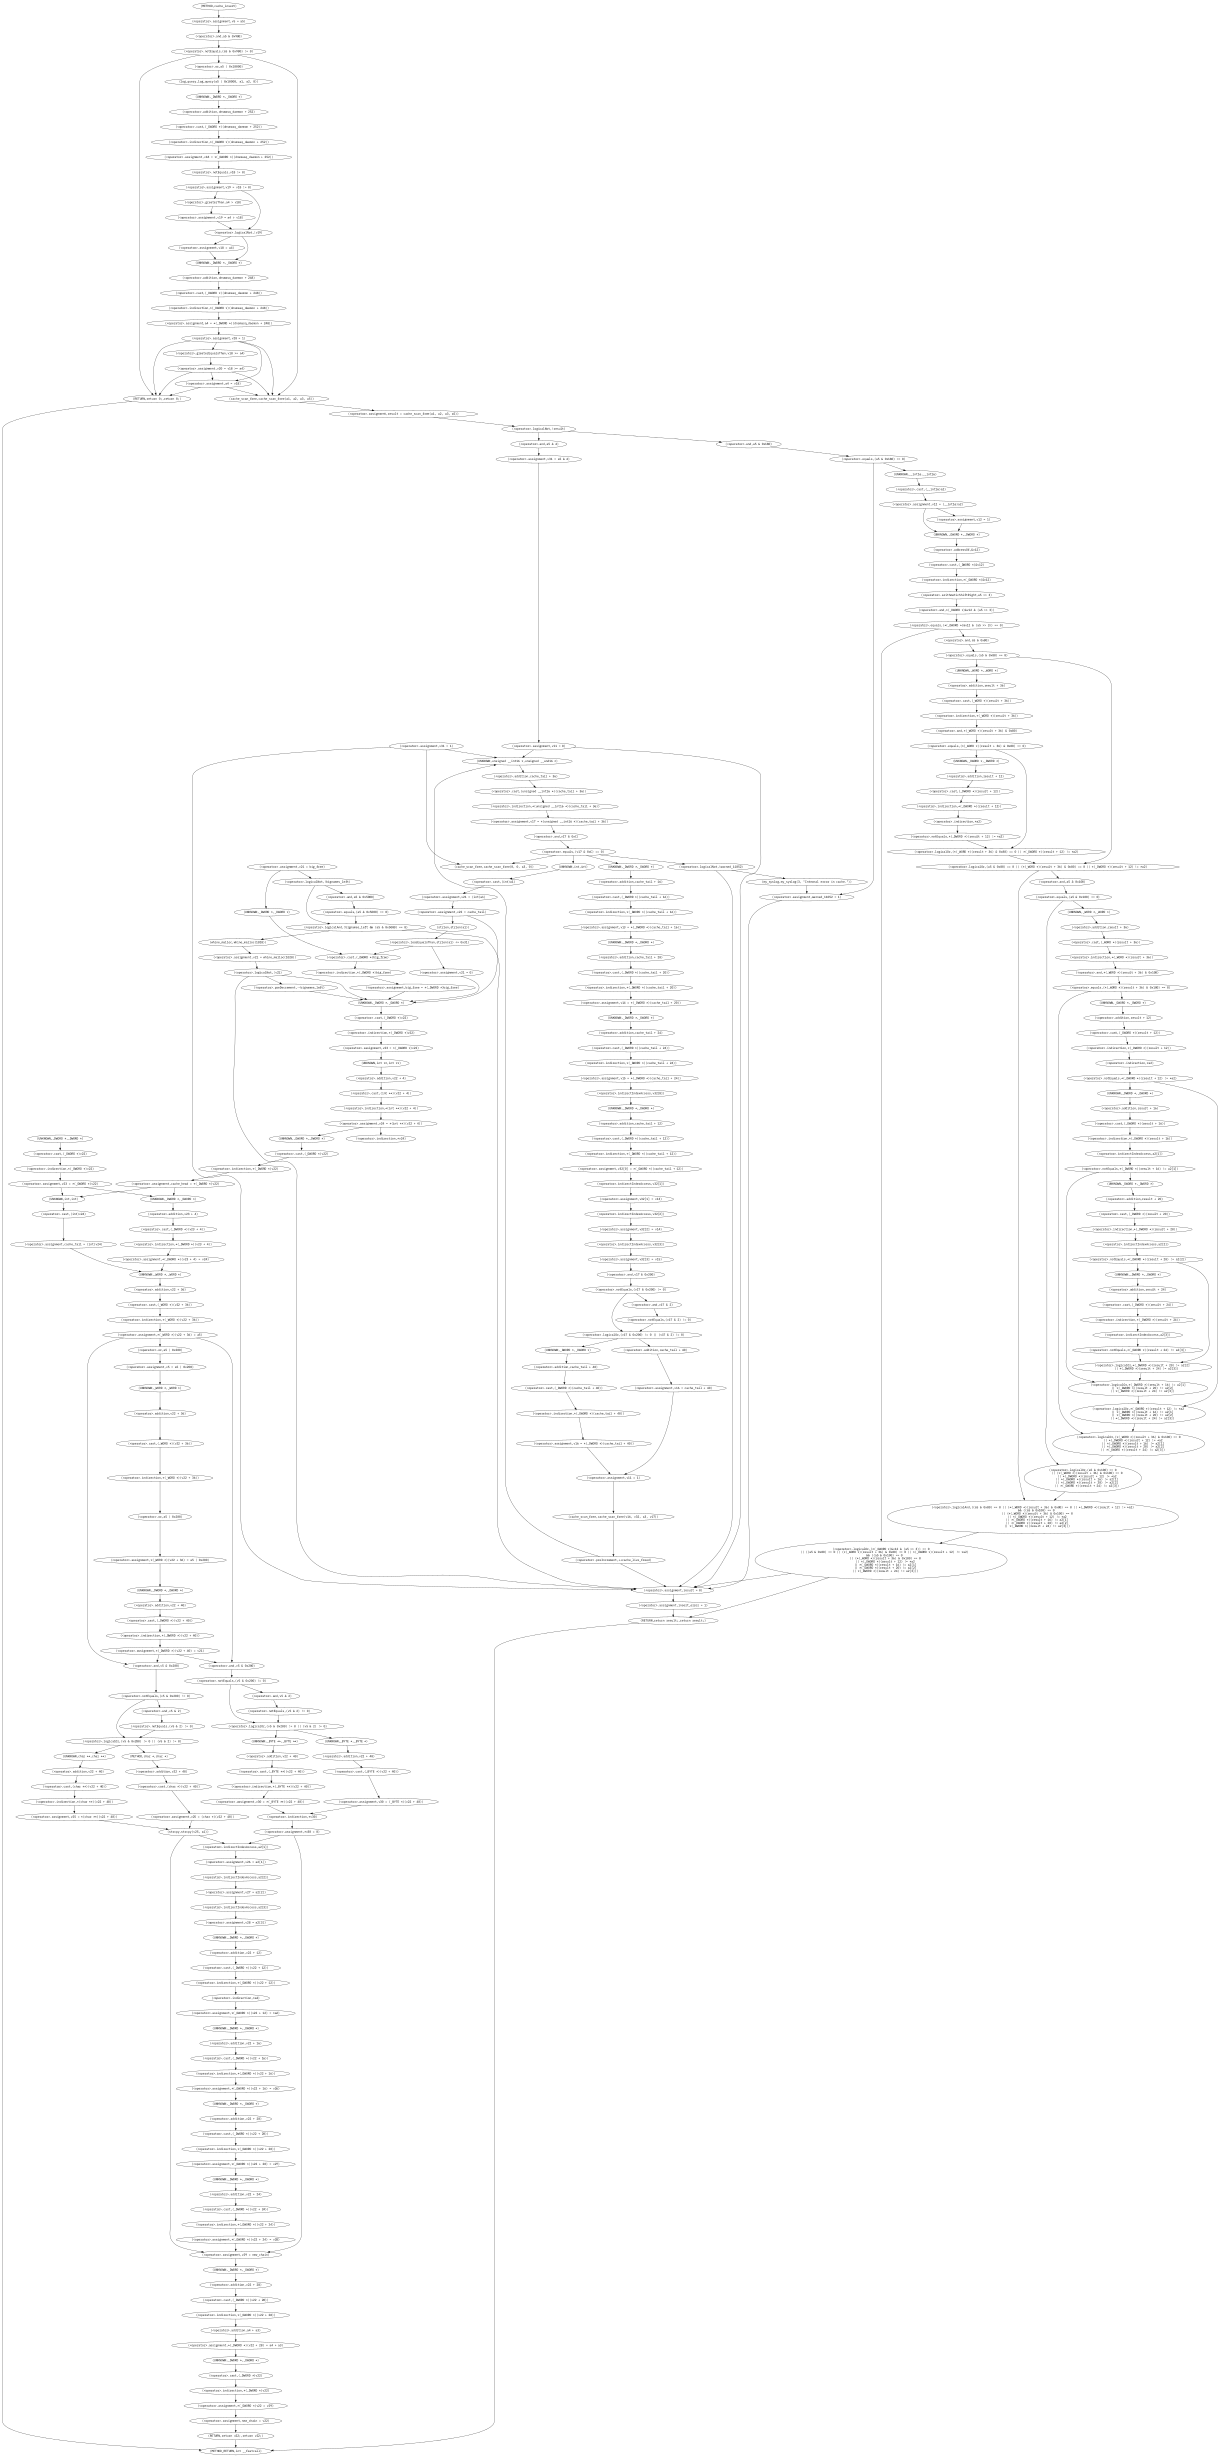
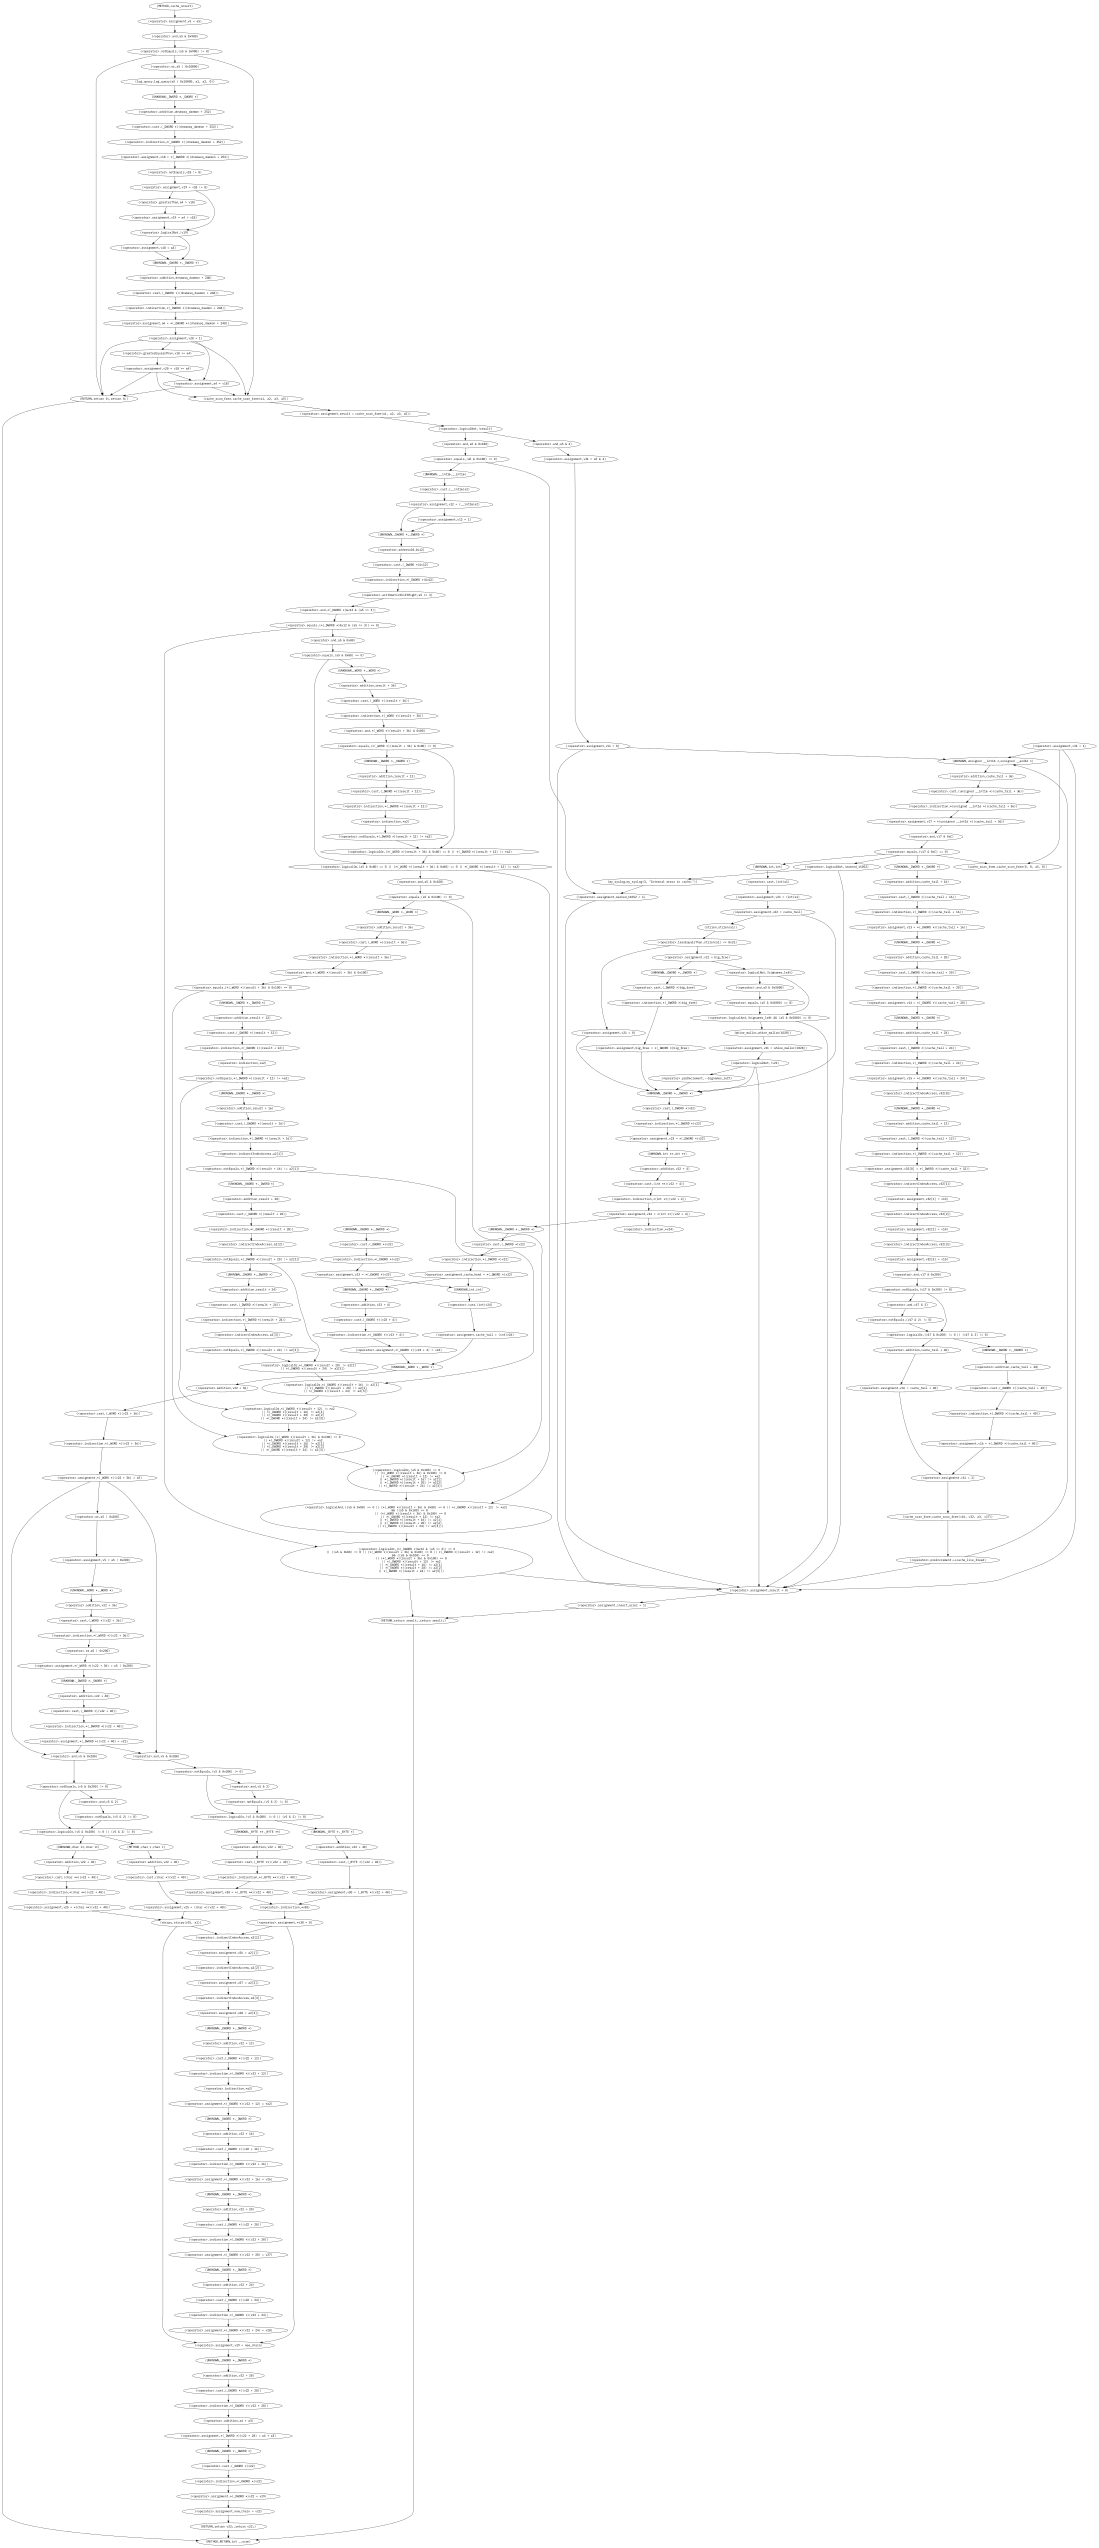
(394, 950) -> (697, 949)
(236, 2451) -> (228, 2542)
